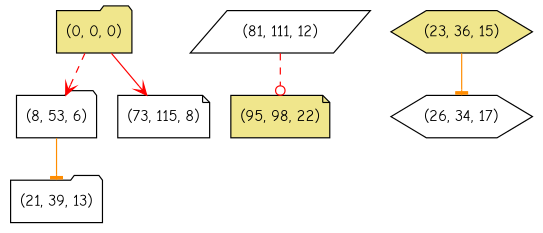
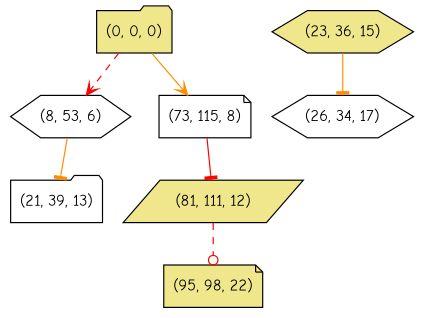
(280, 32) -> (213, 201)
(125, 70) -> (166, 70)
(57, 117) -> (71, 117)
none -> (209, 156)
